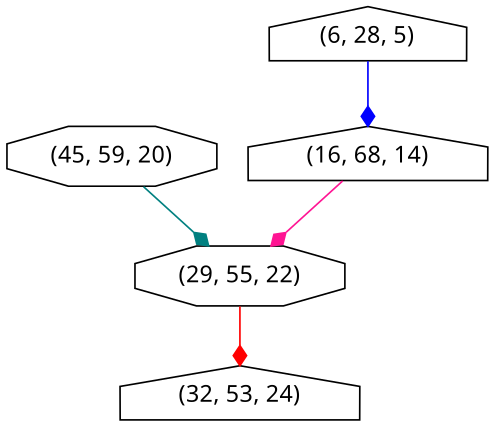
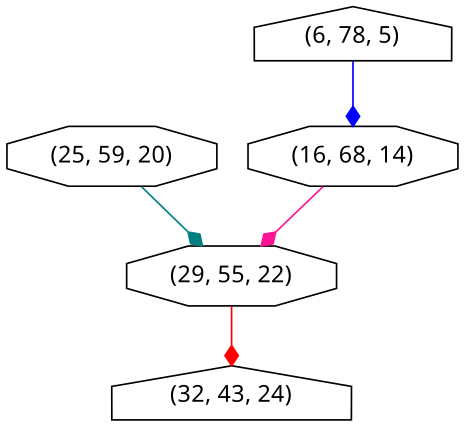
(368, 37) -> (353, 37)
(112, 156) -> (112, 156)
(368, 156) -> (353, 156)
(240, 396) -> (232, 396)
